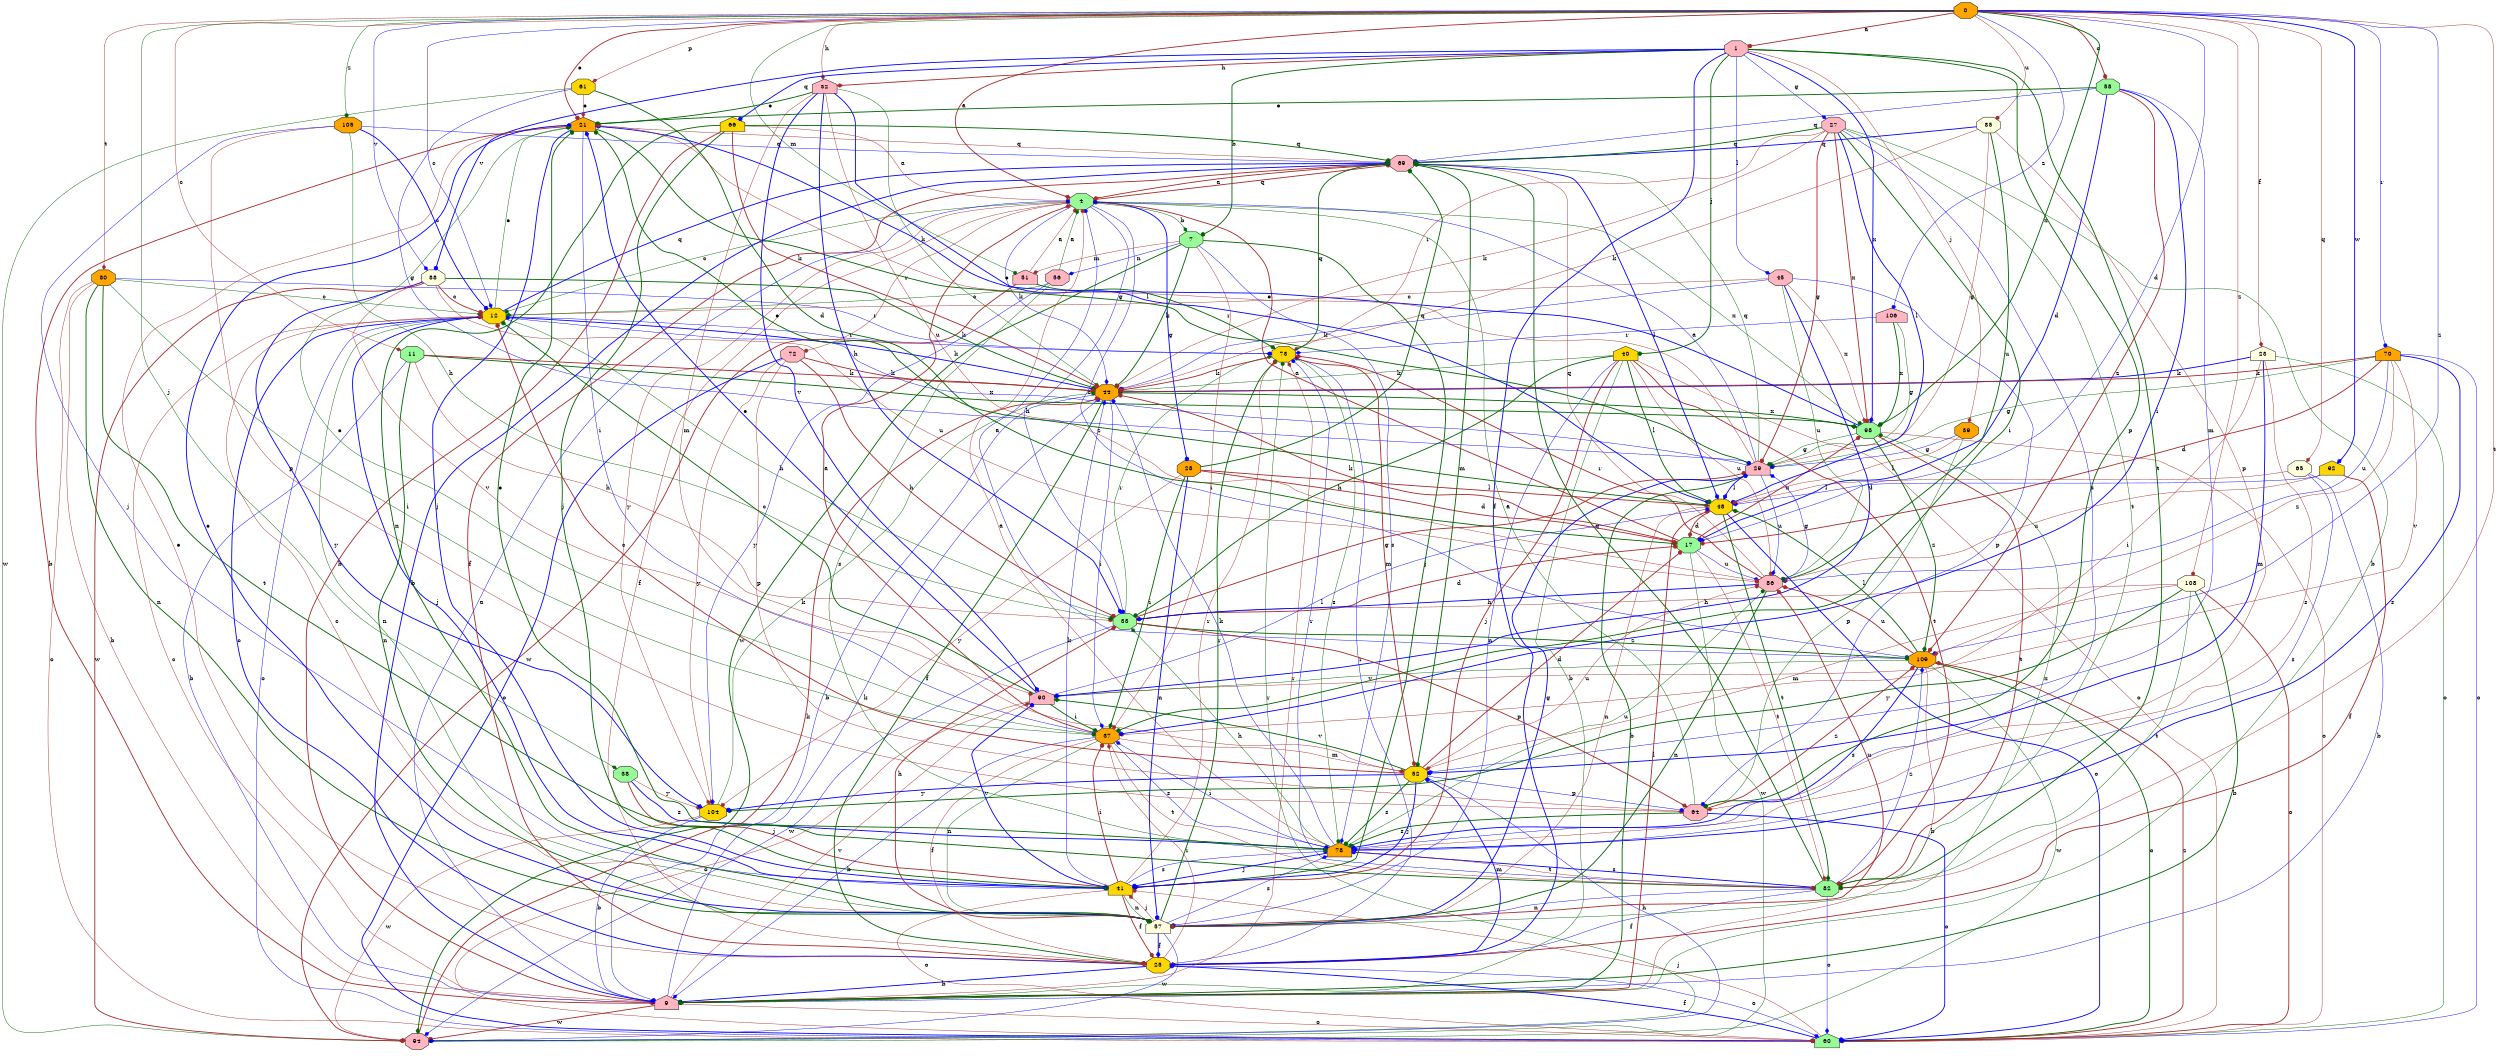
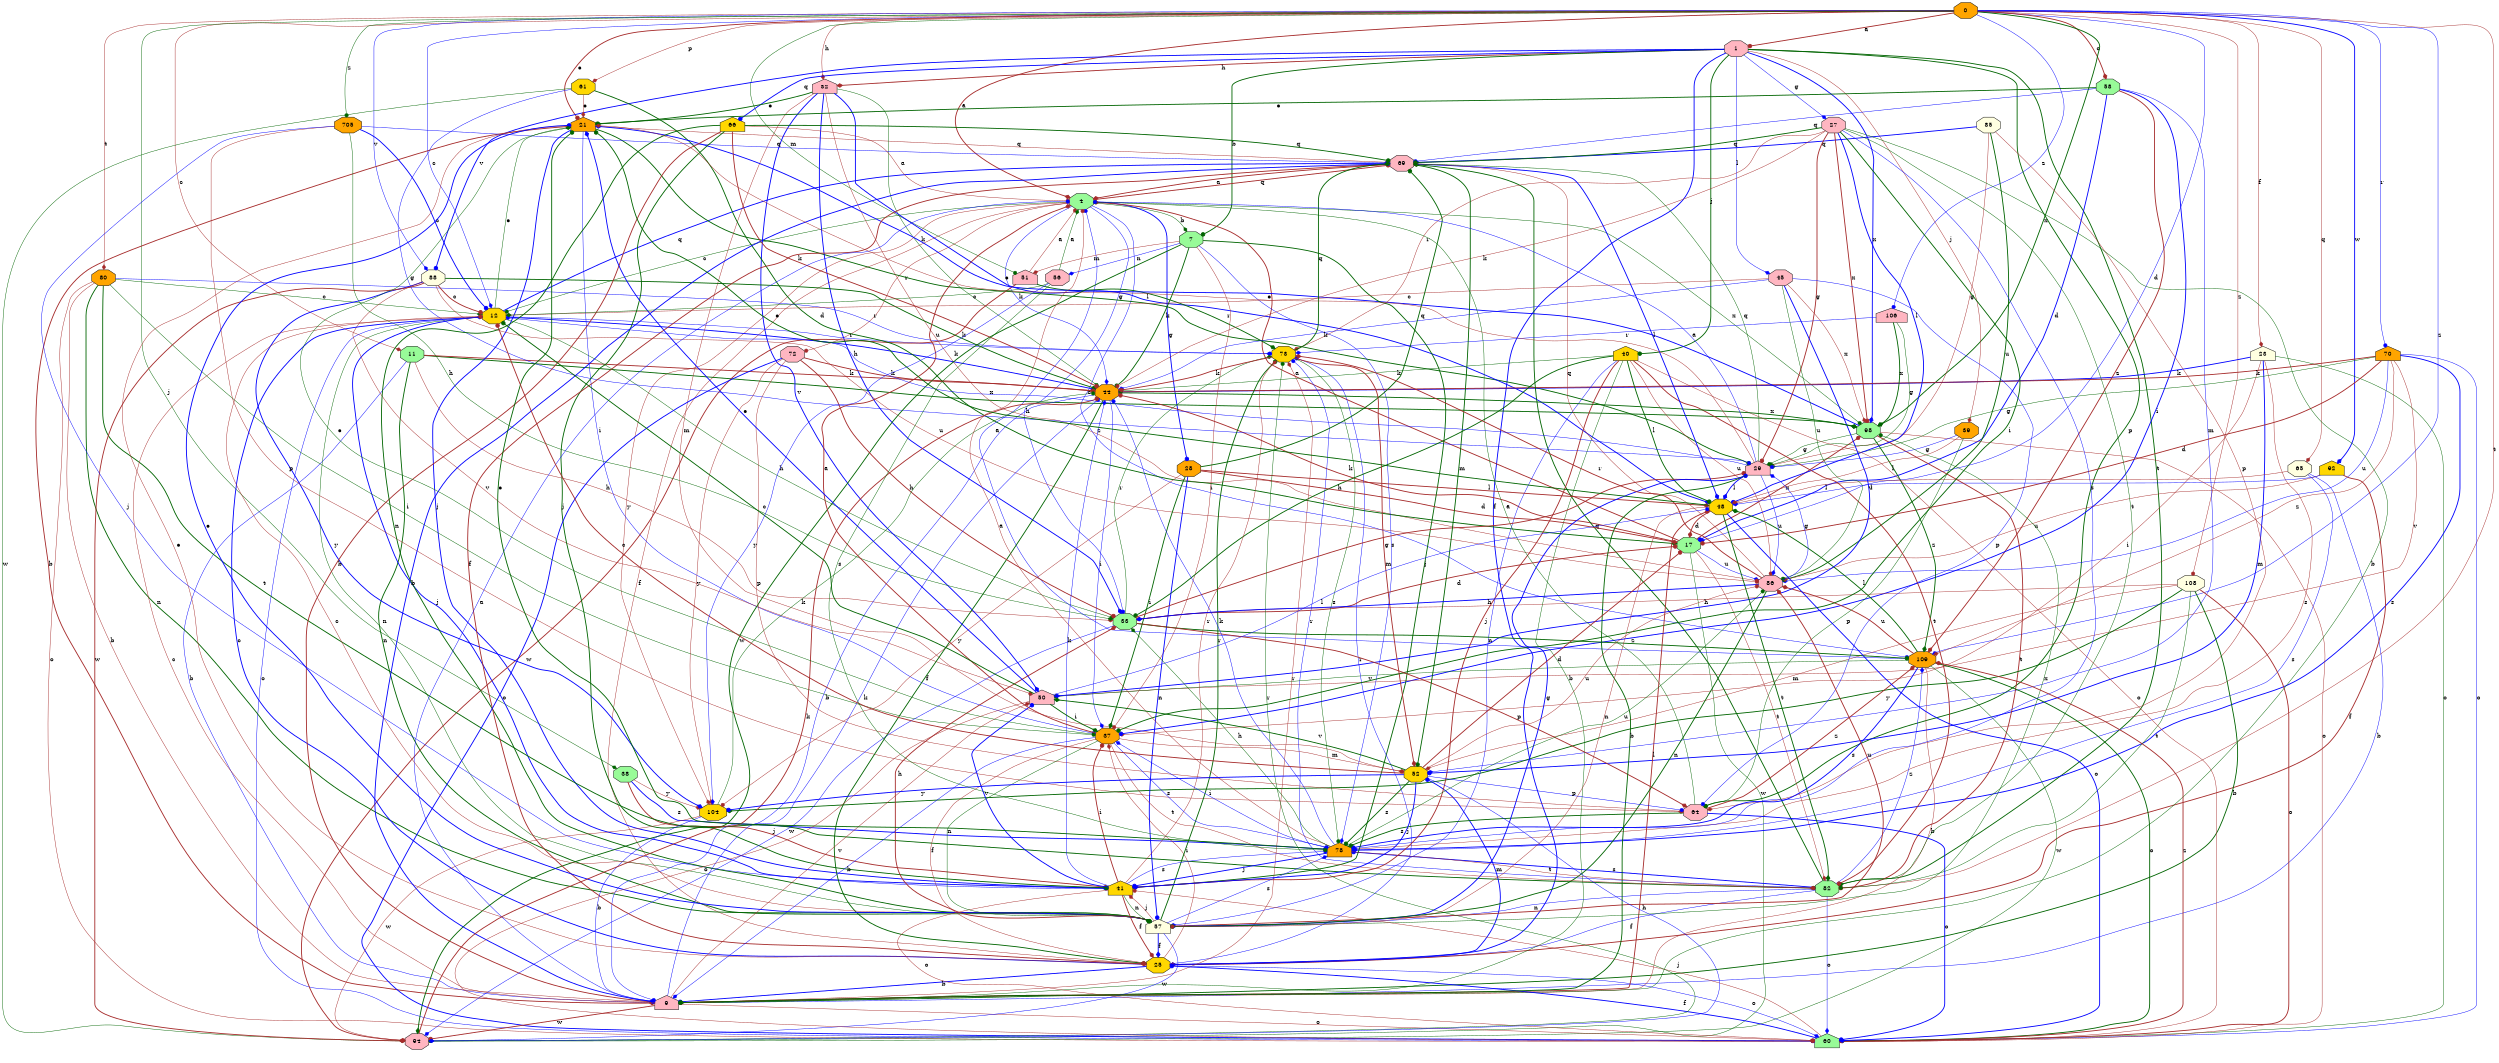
(2021, 61) -> none
(348, 125) -> (348, 125)
(1554, 274) -> none
(1042, 698) -> (1042, 698)
